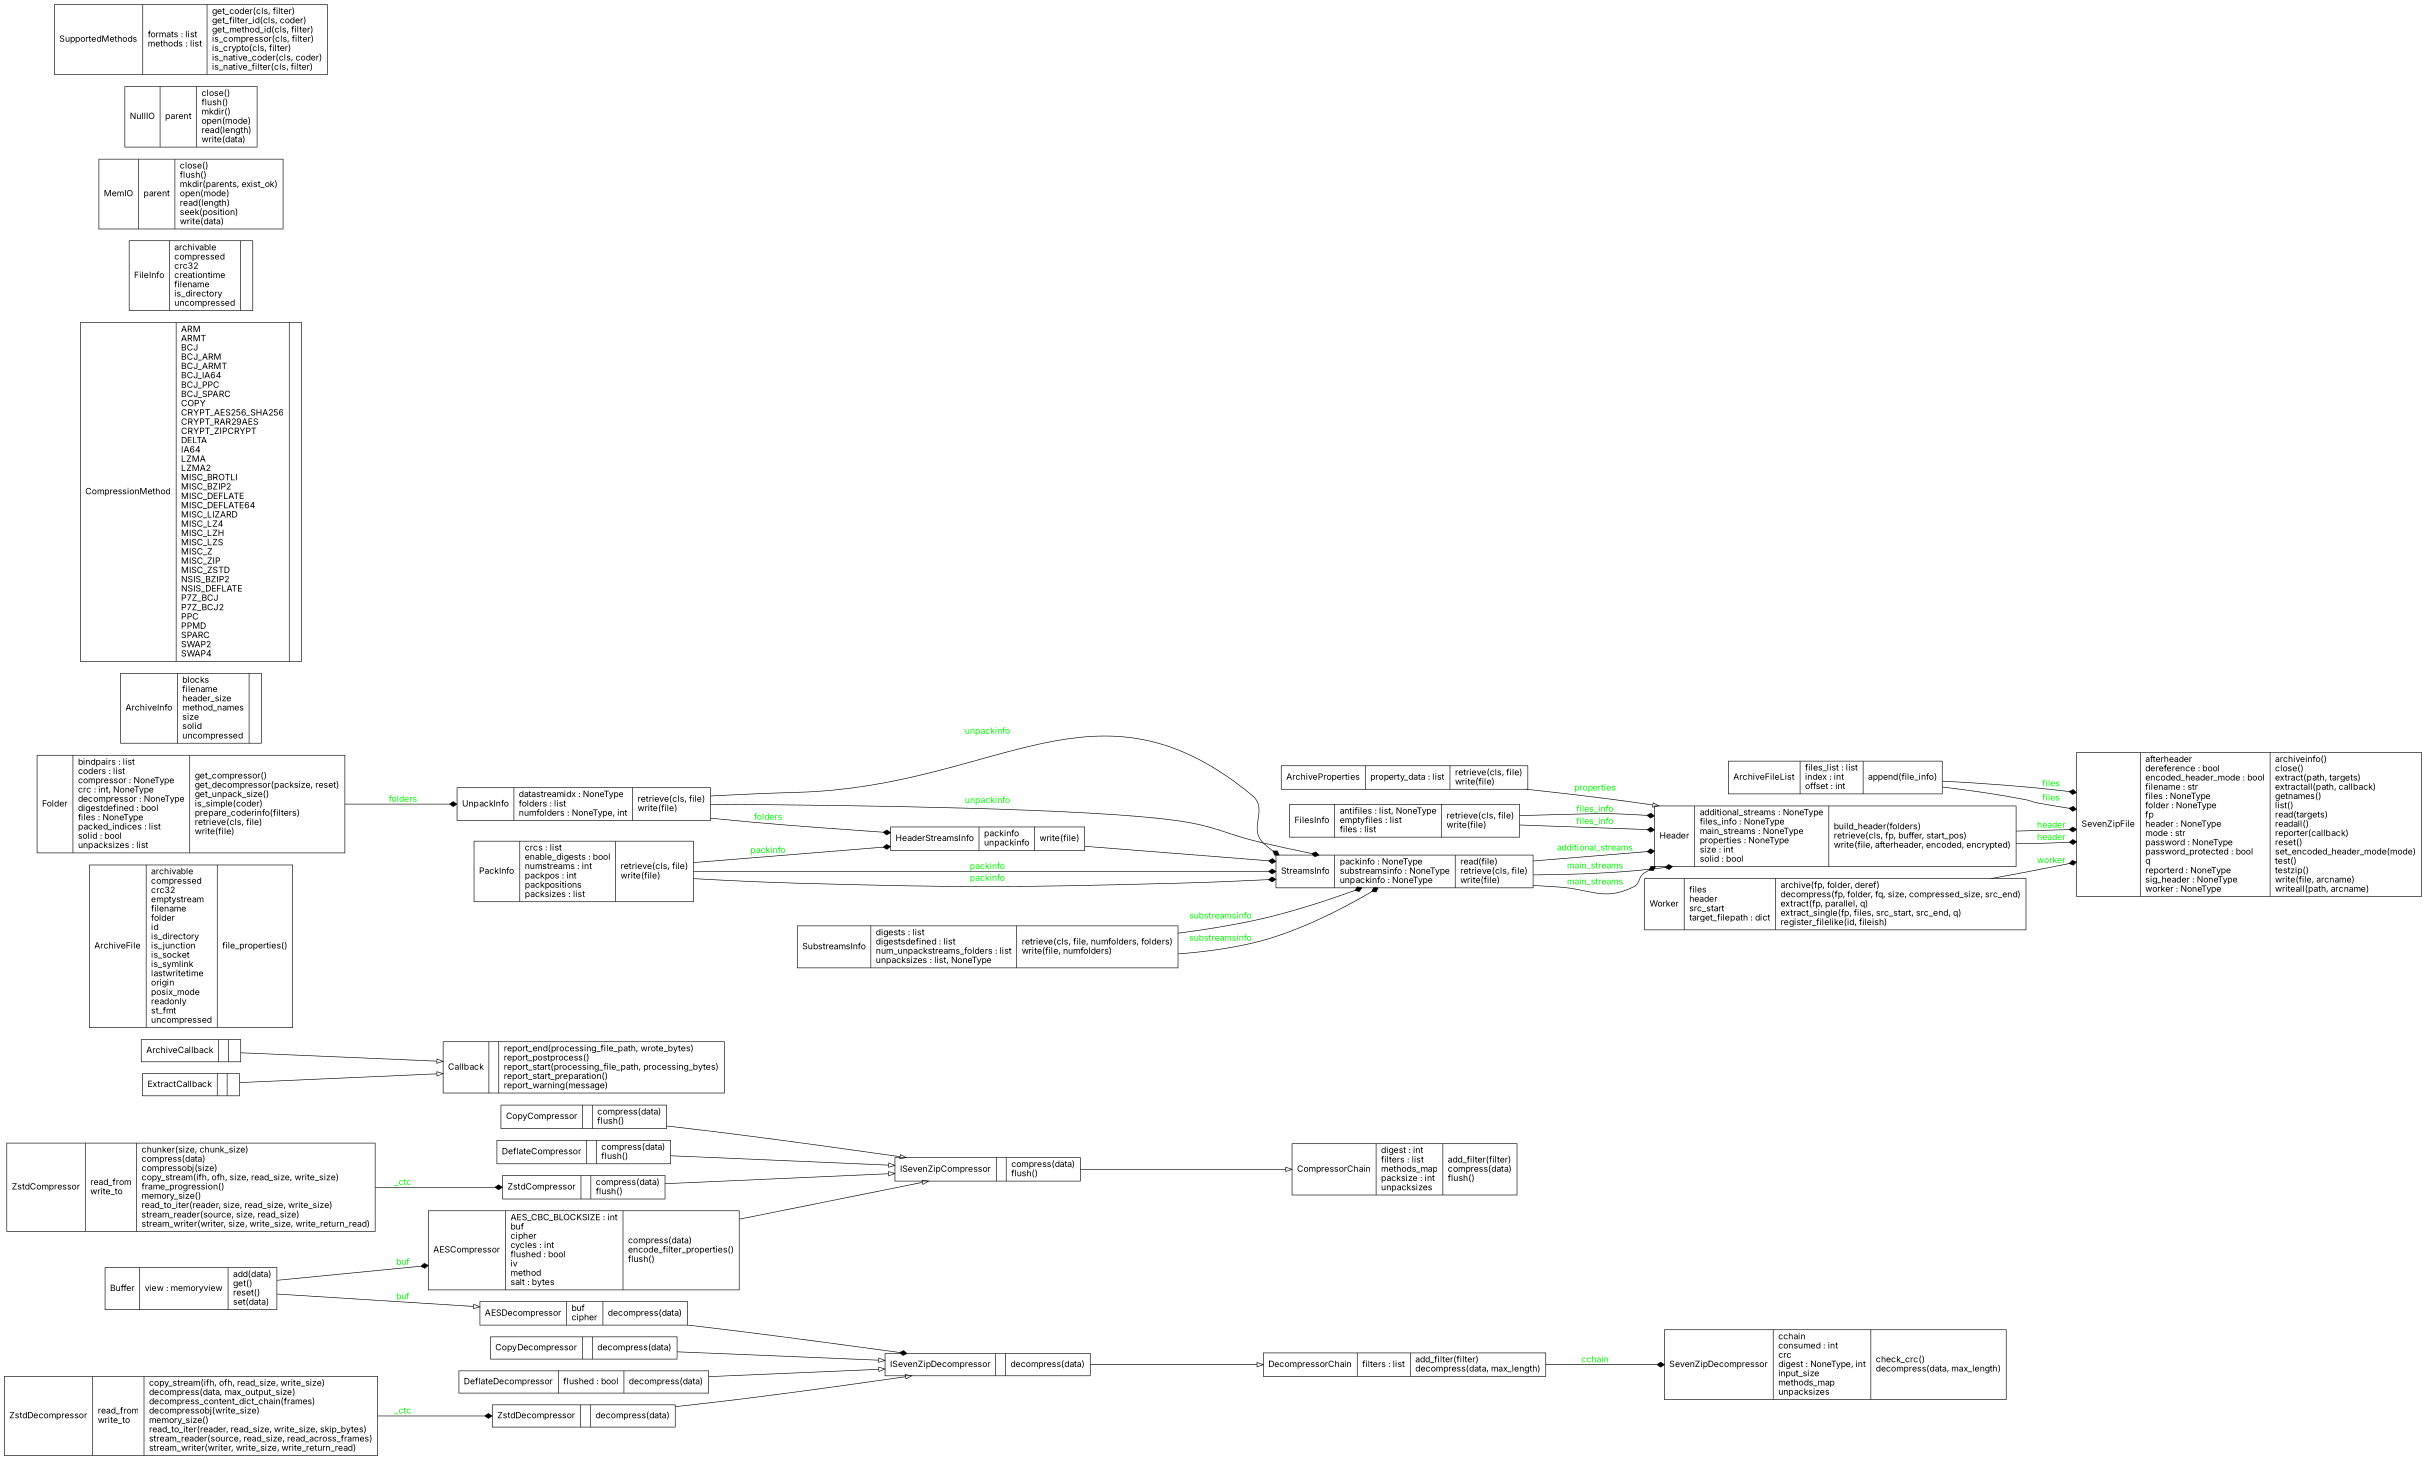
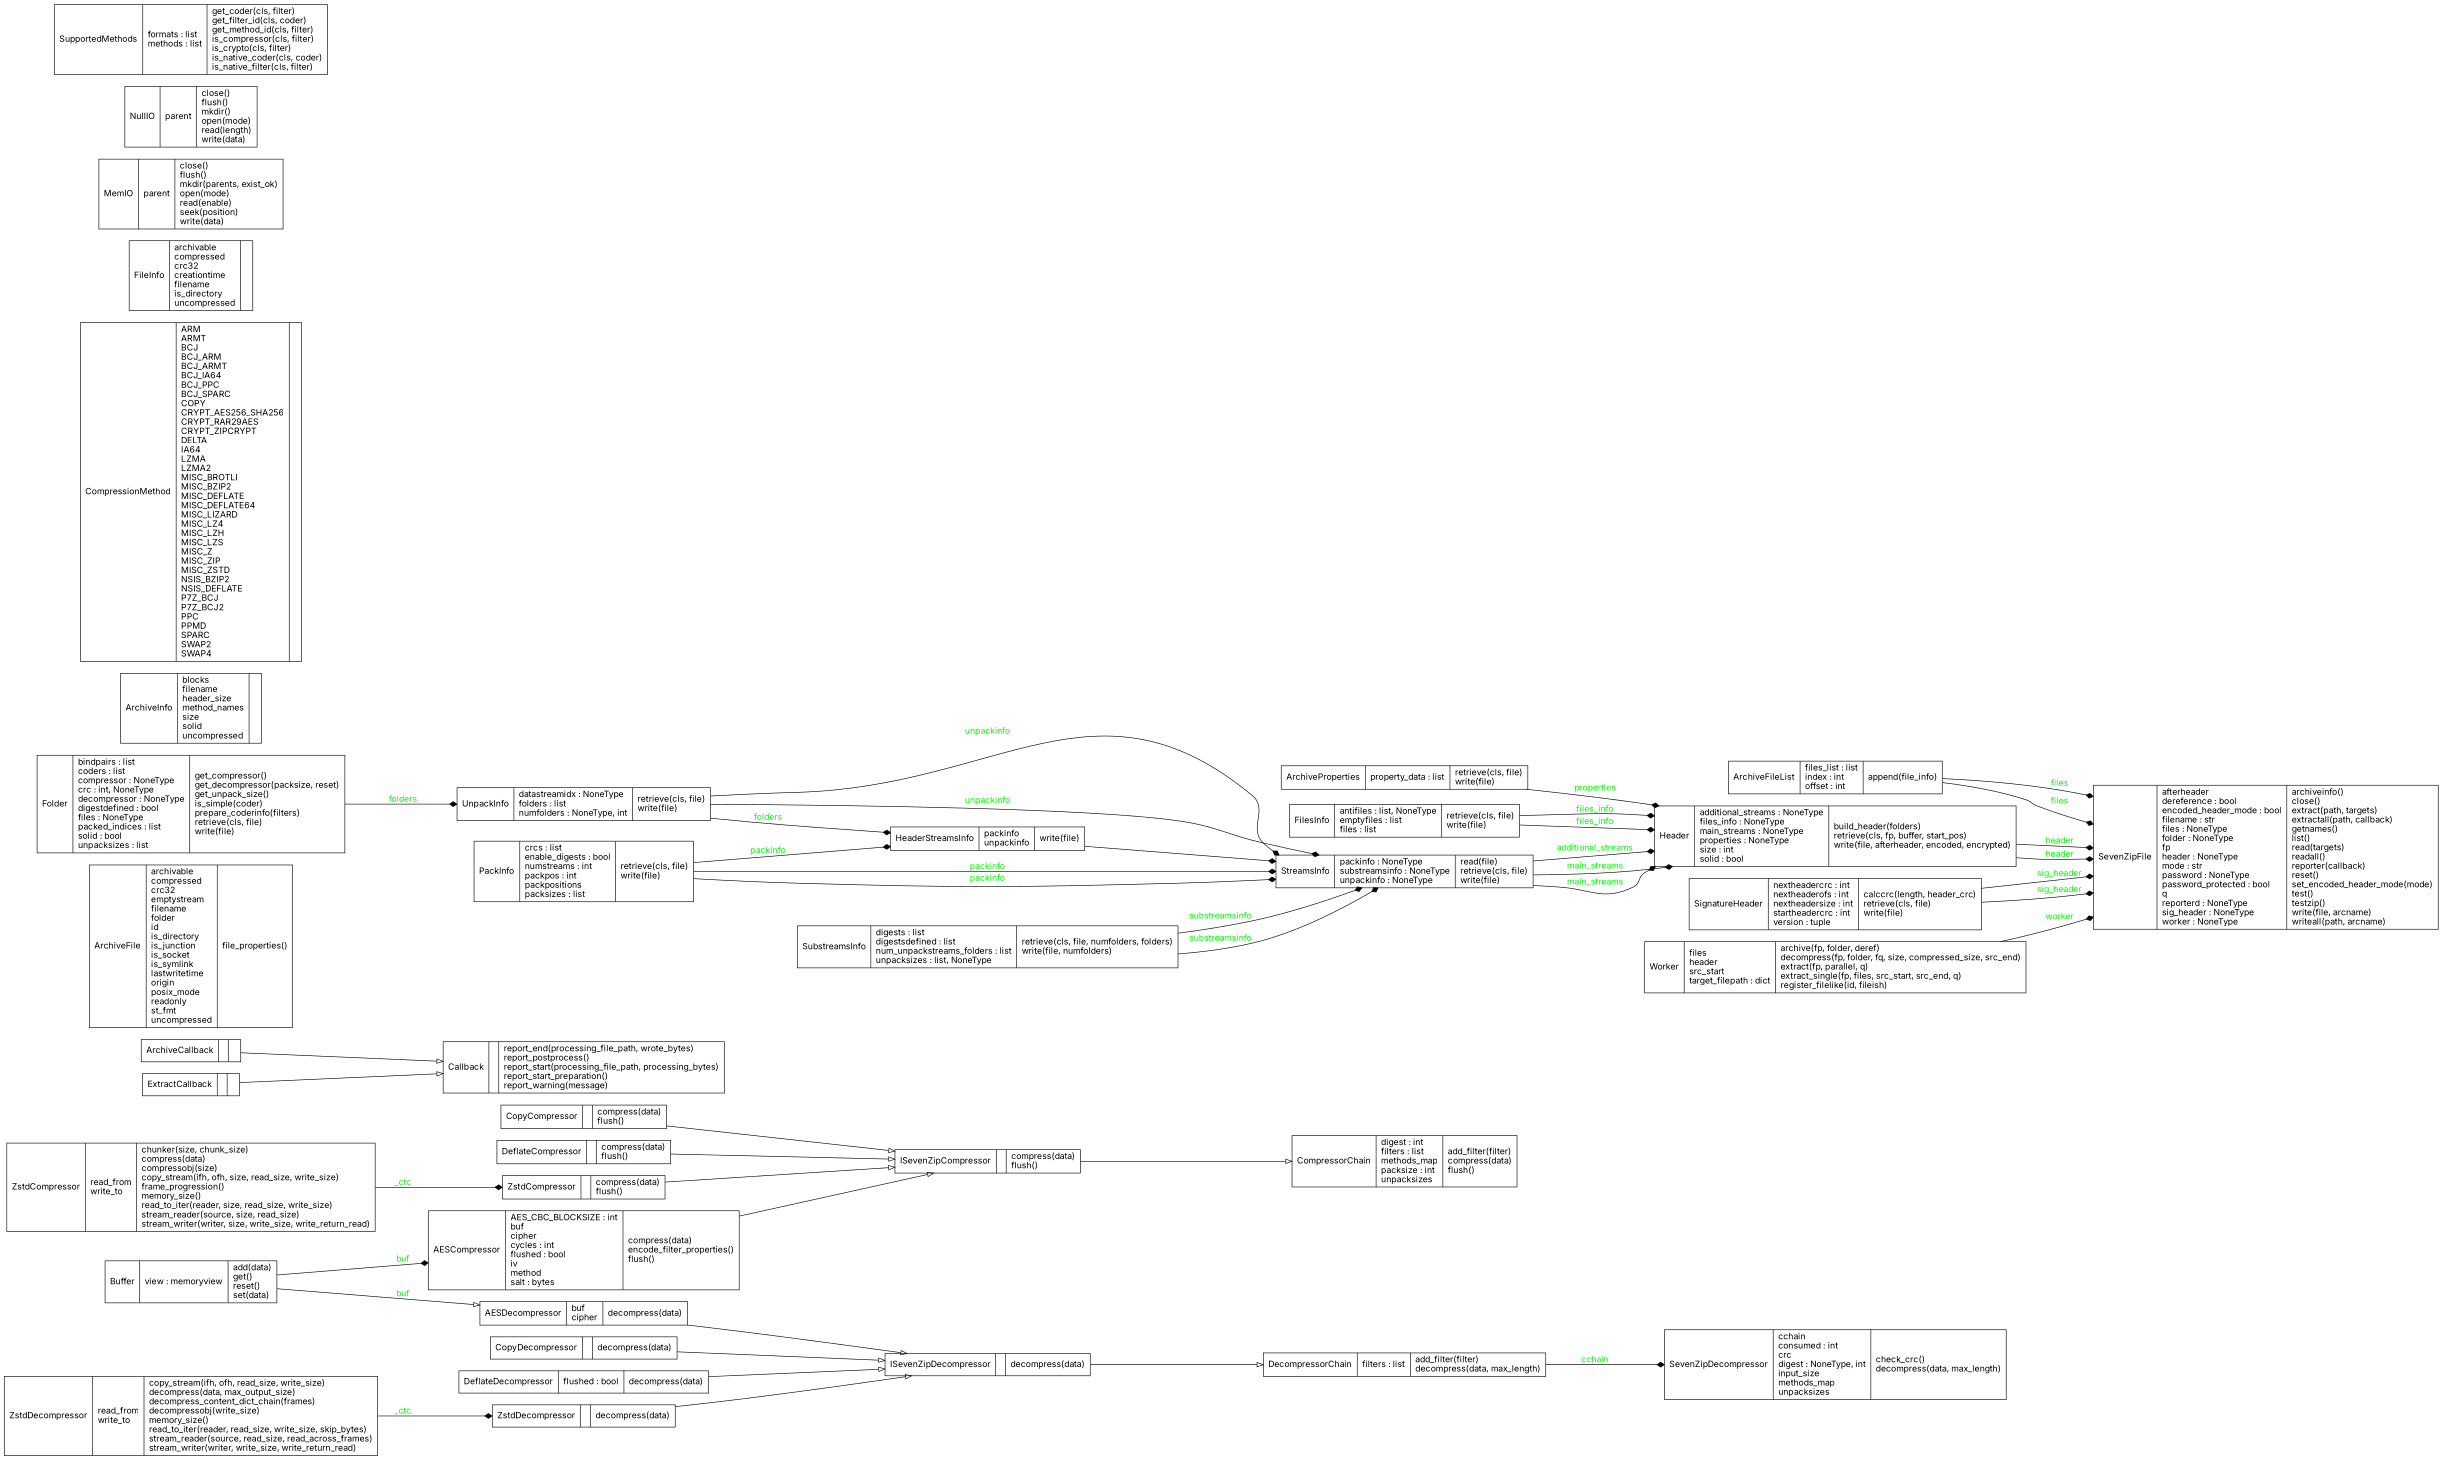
(205, 203) -> (206, 203)
(1590, 797) -> (1589, 796)
none -> (1835, 904)
(794, 1338) -> (794, 1338)
